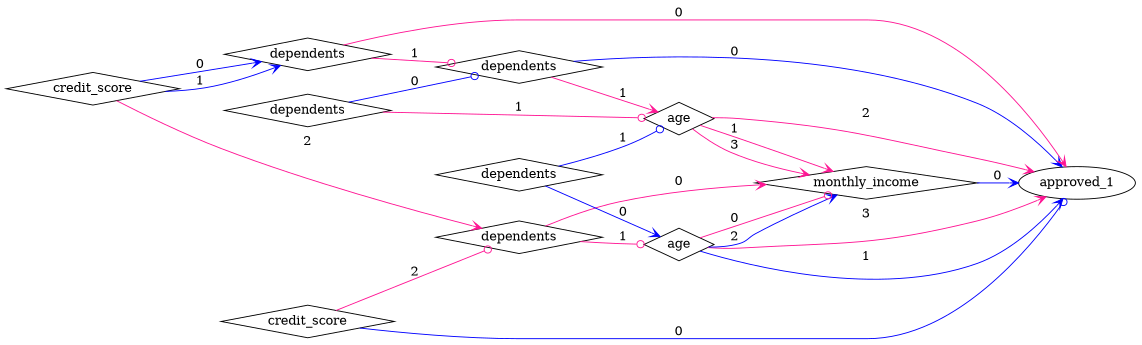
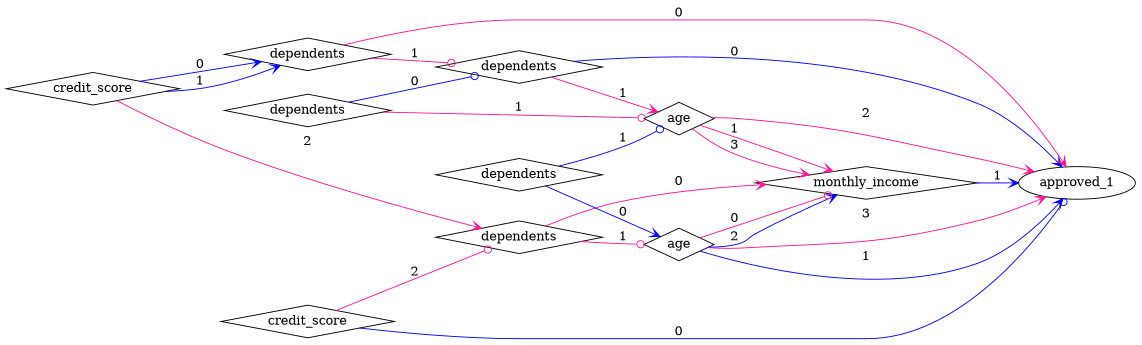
(998, 176) -> (998, 176)
